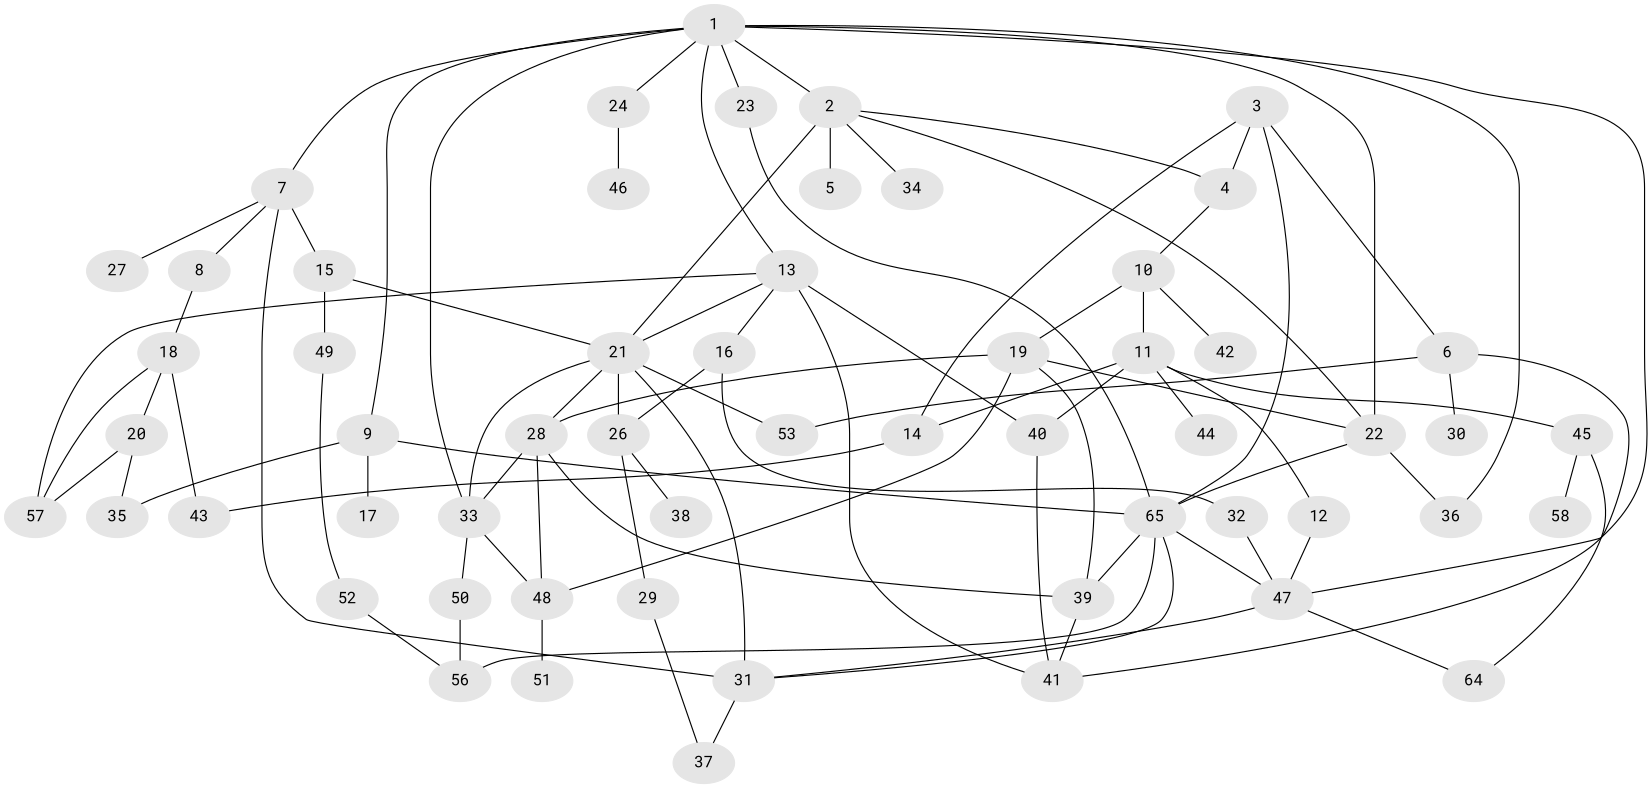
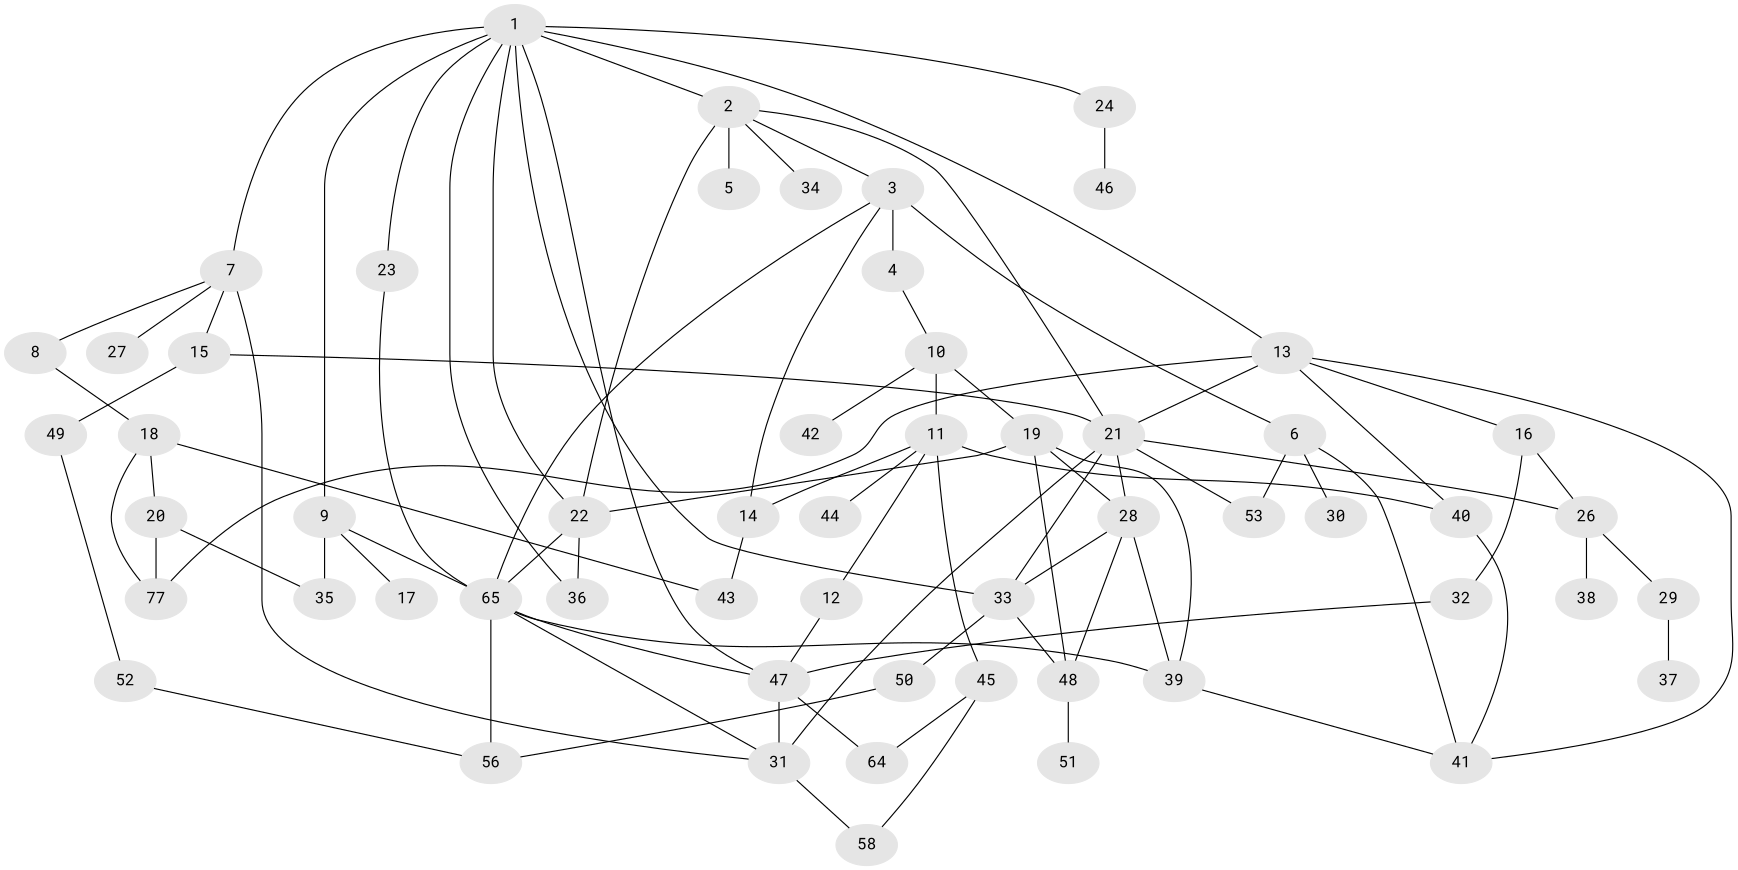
(1032, 135) -> (811, 148)
(35, 517) -> (156, 599)
(724, 722) -> (823, 804)
